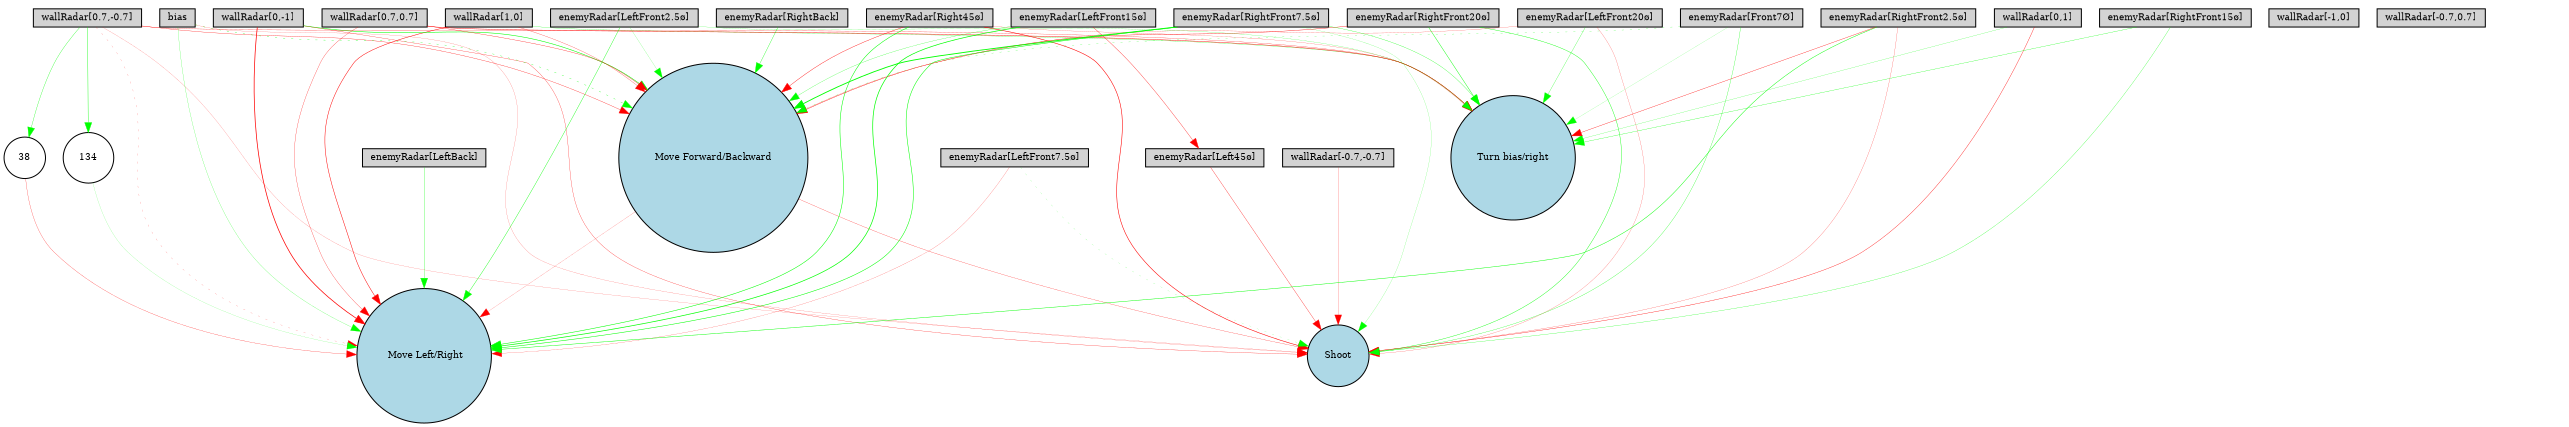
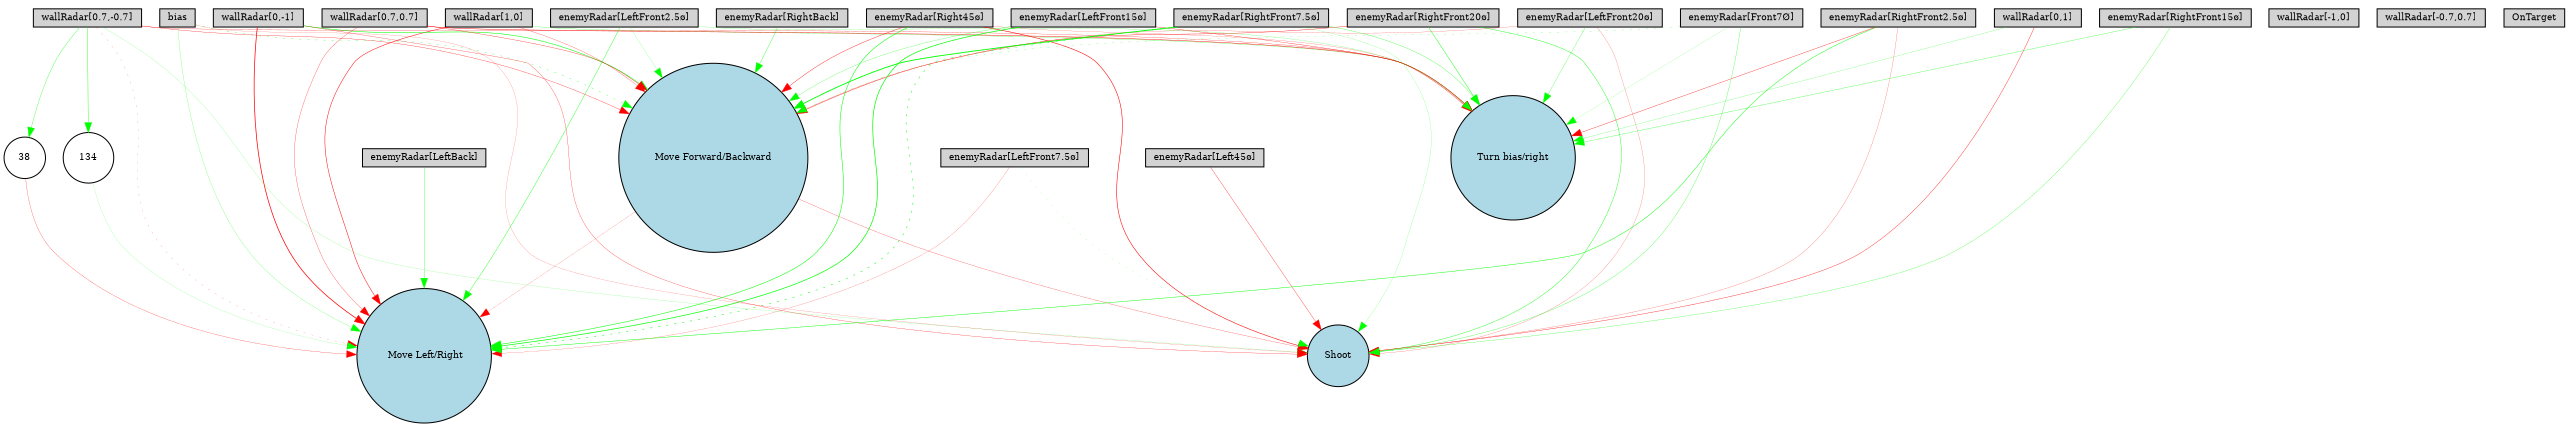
none -> (2534, 18)
(1146, 81) -> (1316, 47)
(1338, 158) -> none
(904, 232) -> (904, 232)
(654, 299) -> (654, 299)
